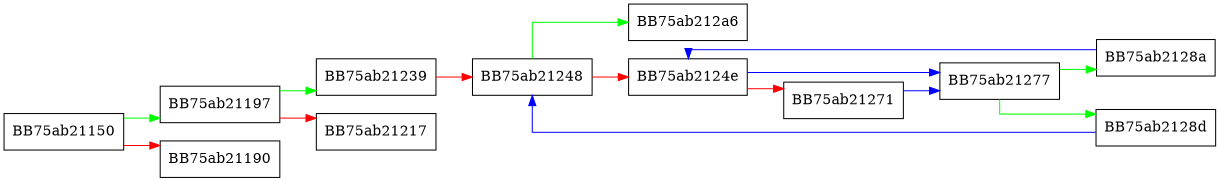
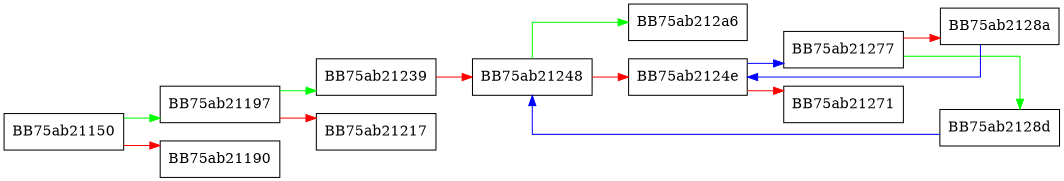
(1073, 69) -> (917, 38)
(917, 91) -> none
